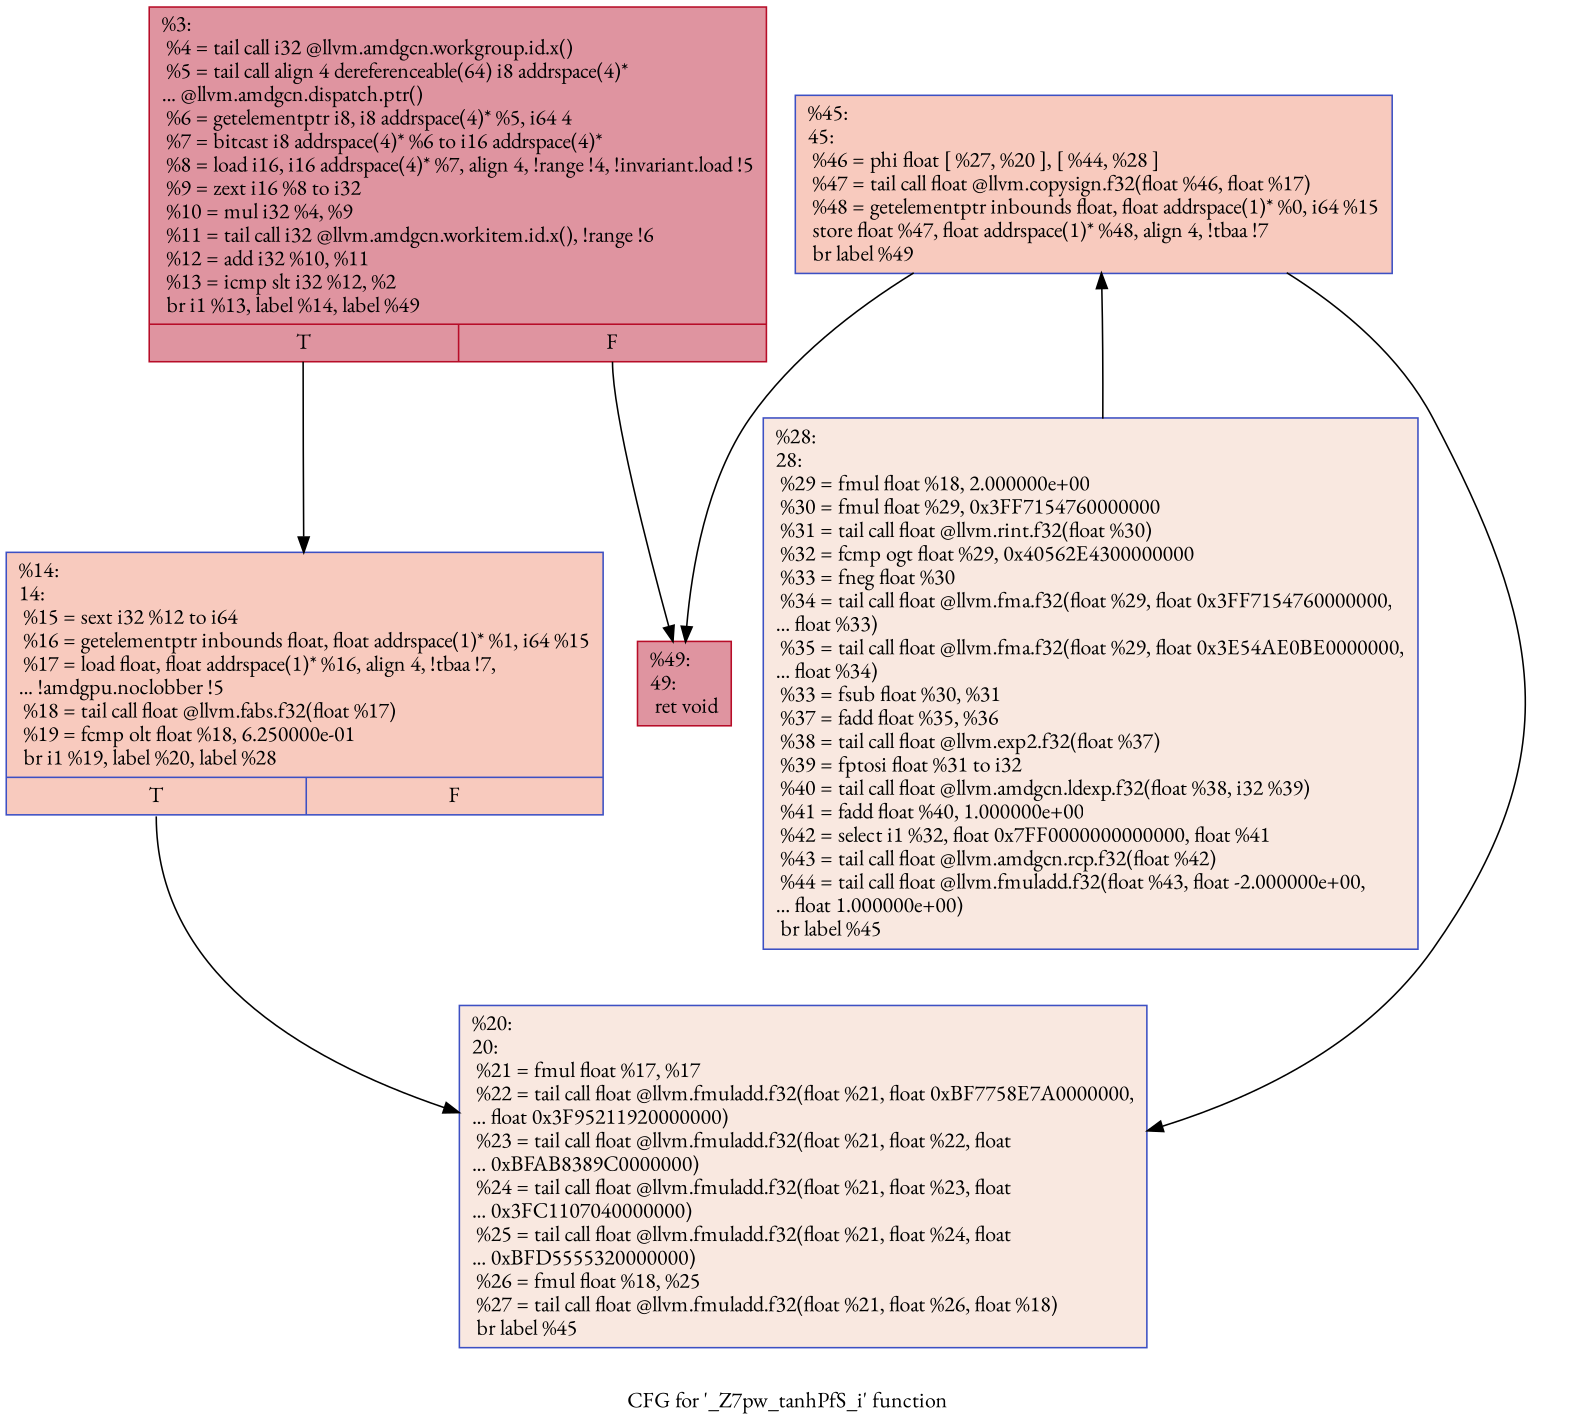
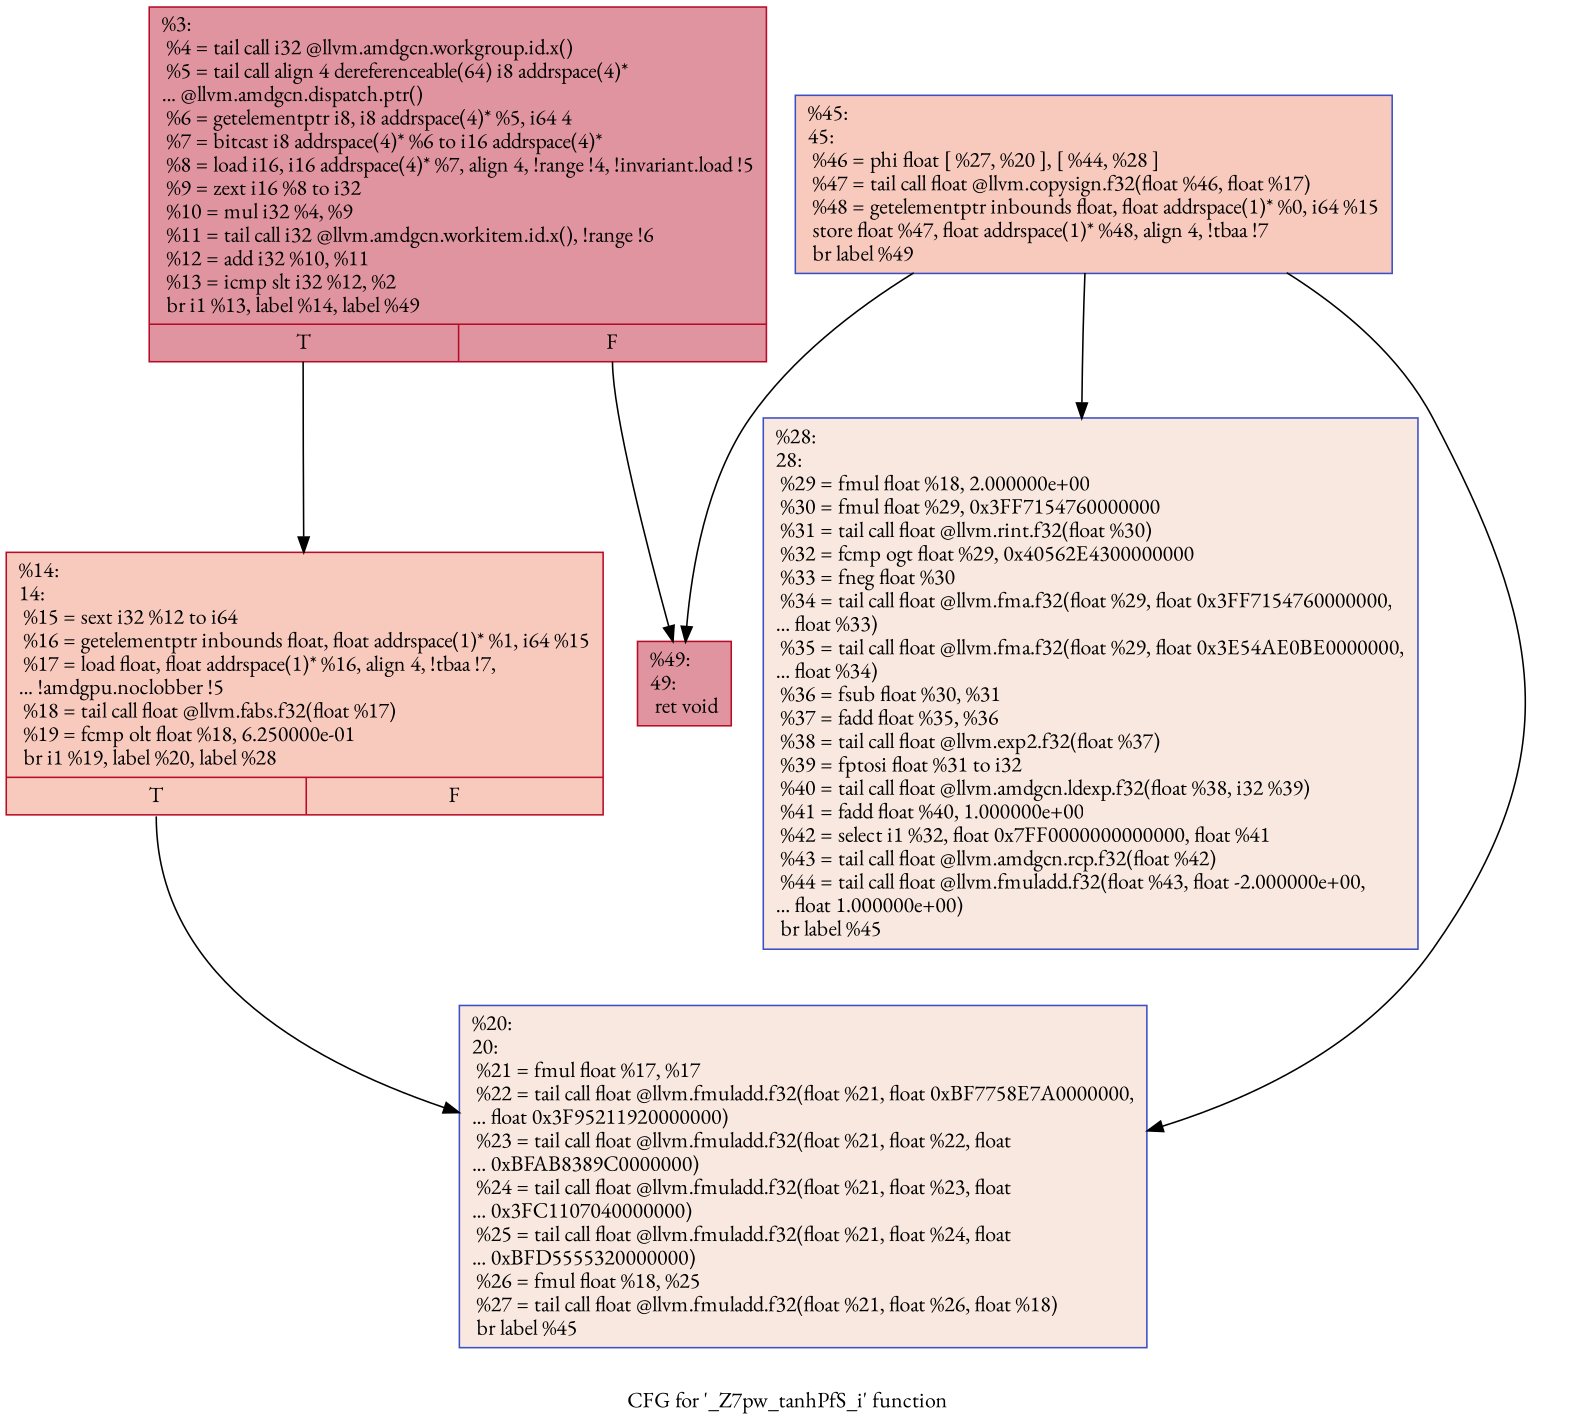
(1103, 354) -> (1083, 338)
(305, 684) -> (305, 684)
(889, 695) -> (889, 695)
